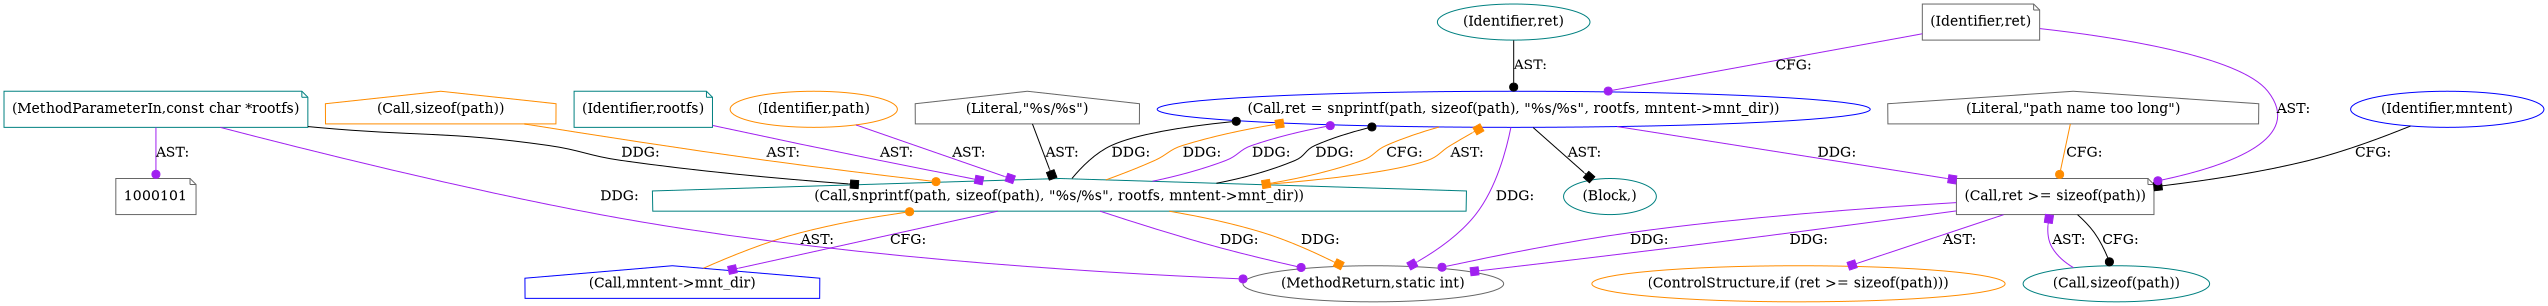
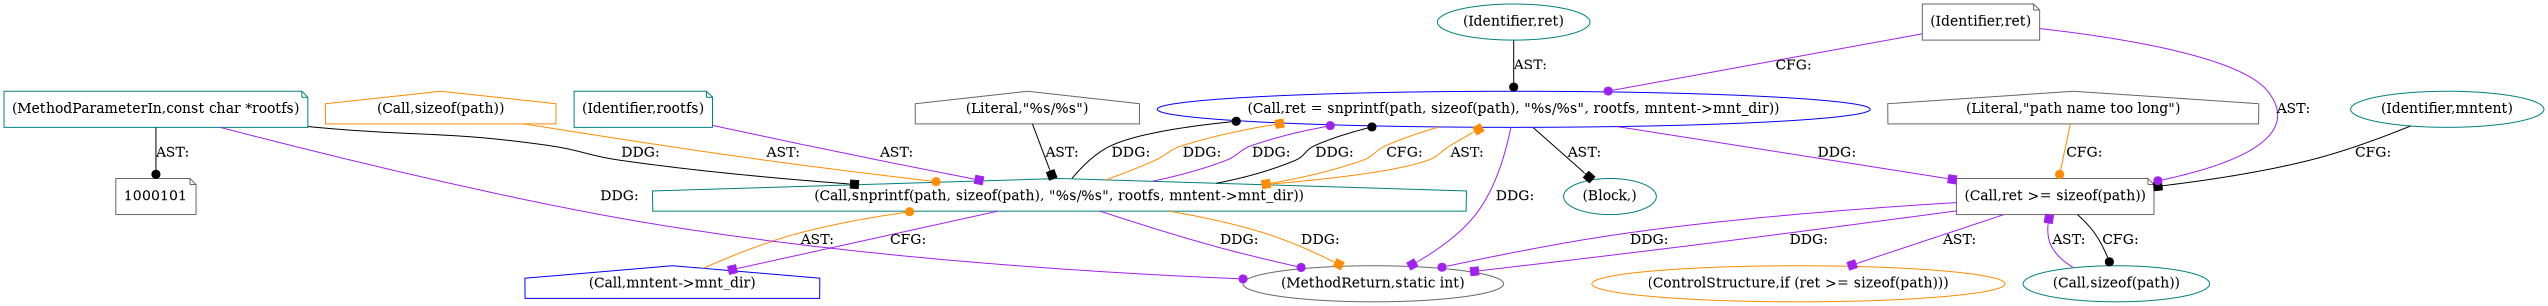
(814, 109) -> none
(2447, 109) -> (2447, 109)
(156, 149) -> (156, 149)
